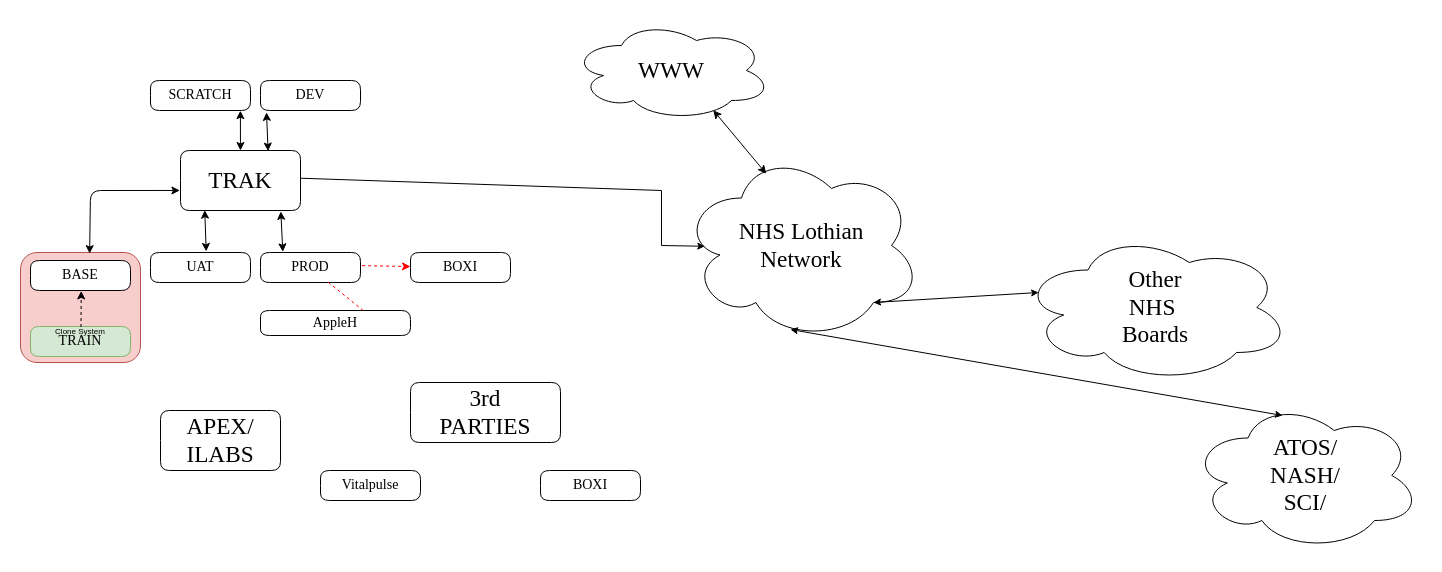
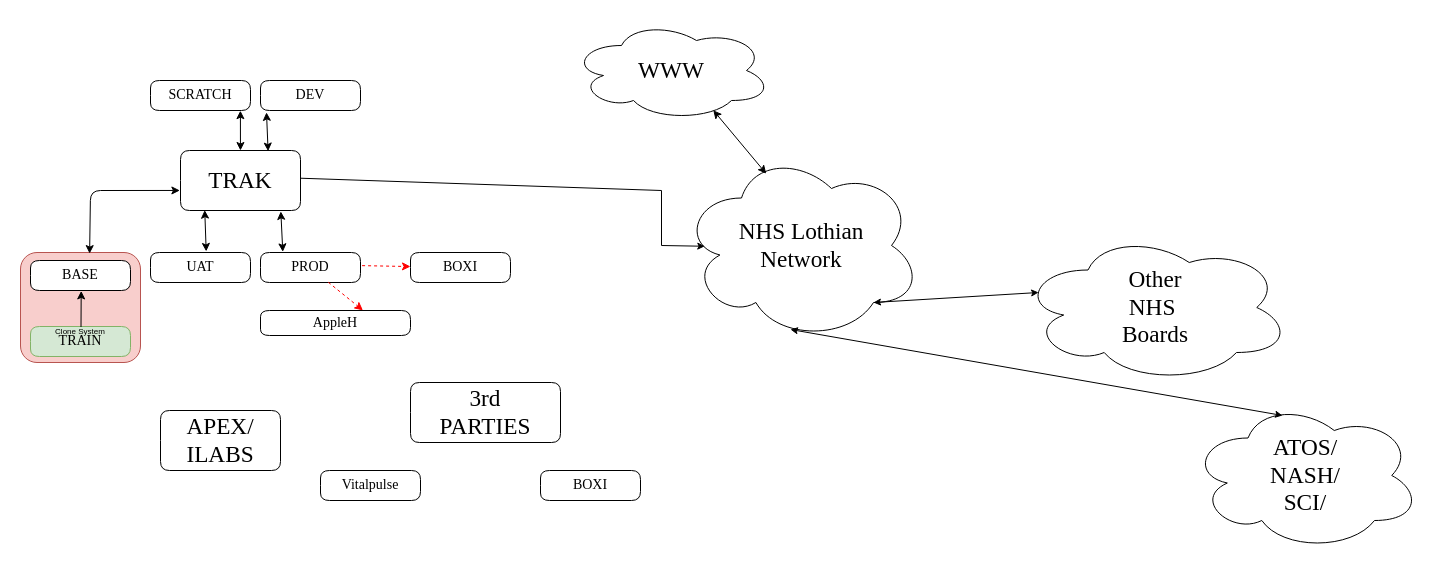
(359, 307) -> (356, 305)
(81, 312) -> (81, 312)
